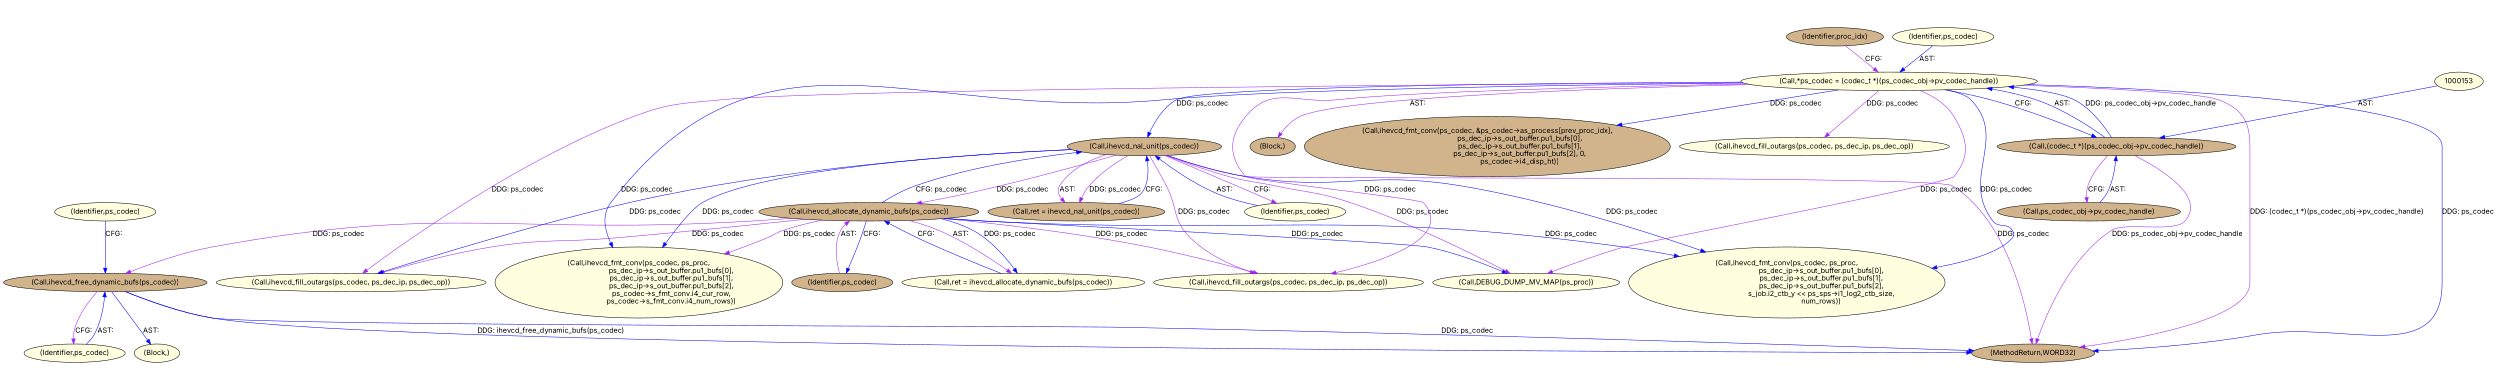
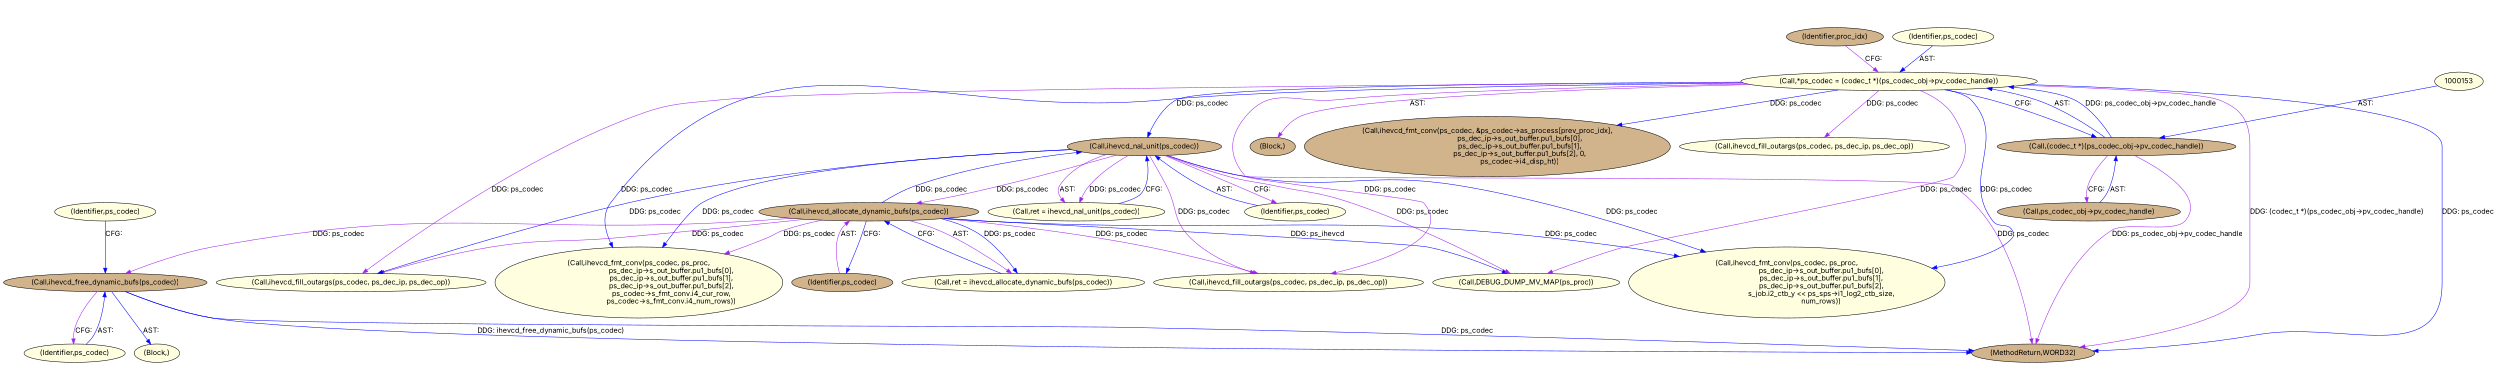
(941, 190) -> (941, 190)
(1076, 212) -> (1076, 212)
(1318, 234) -> (1318, 234)
